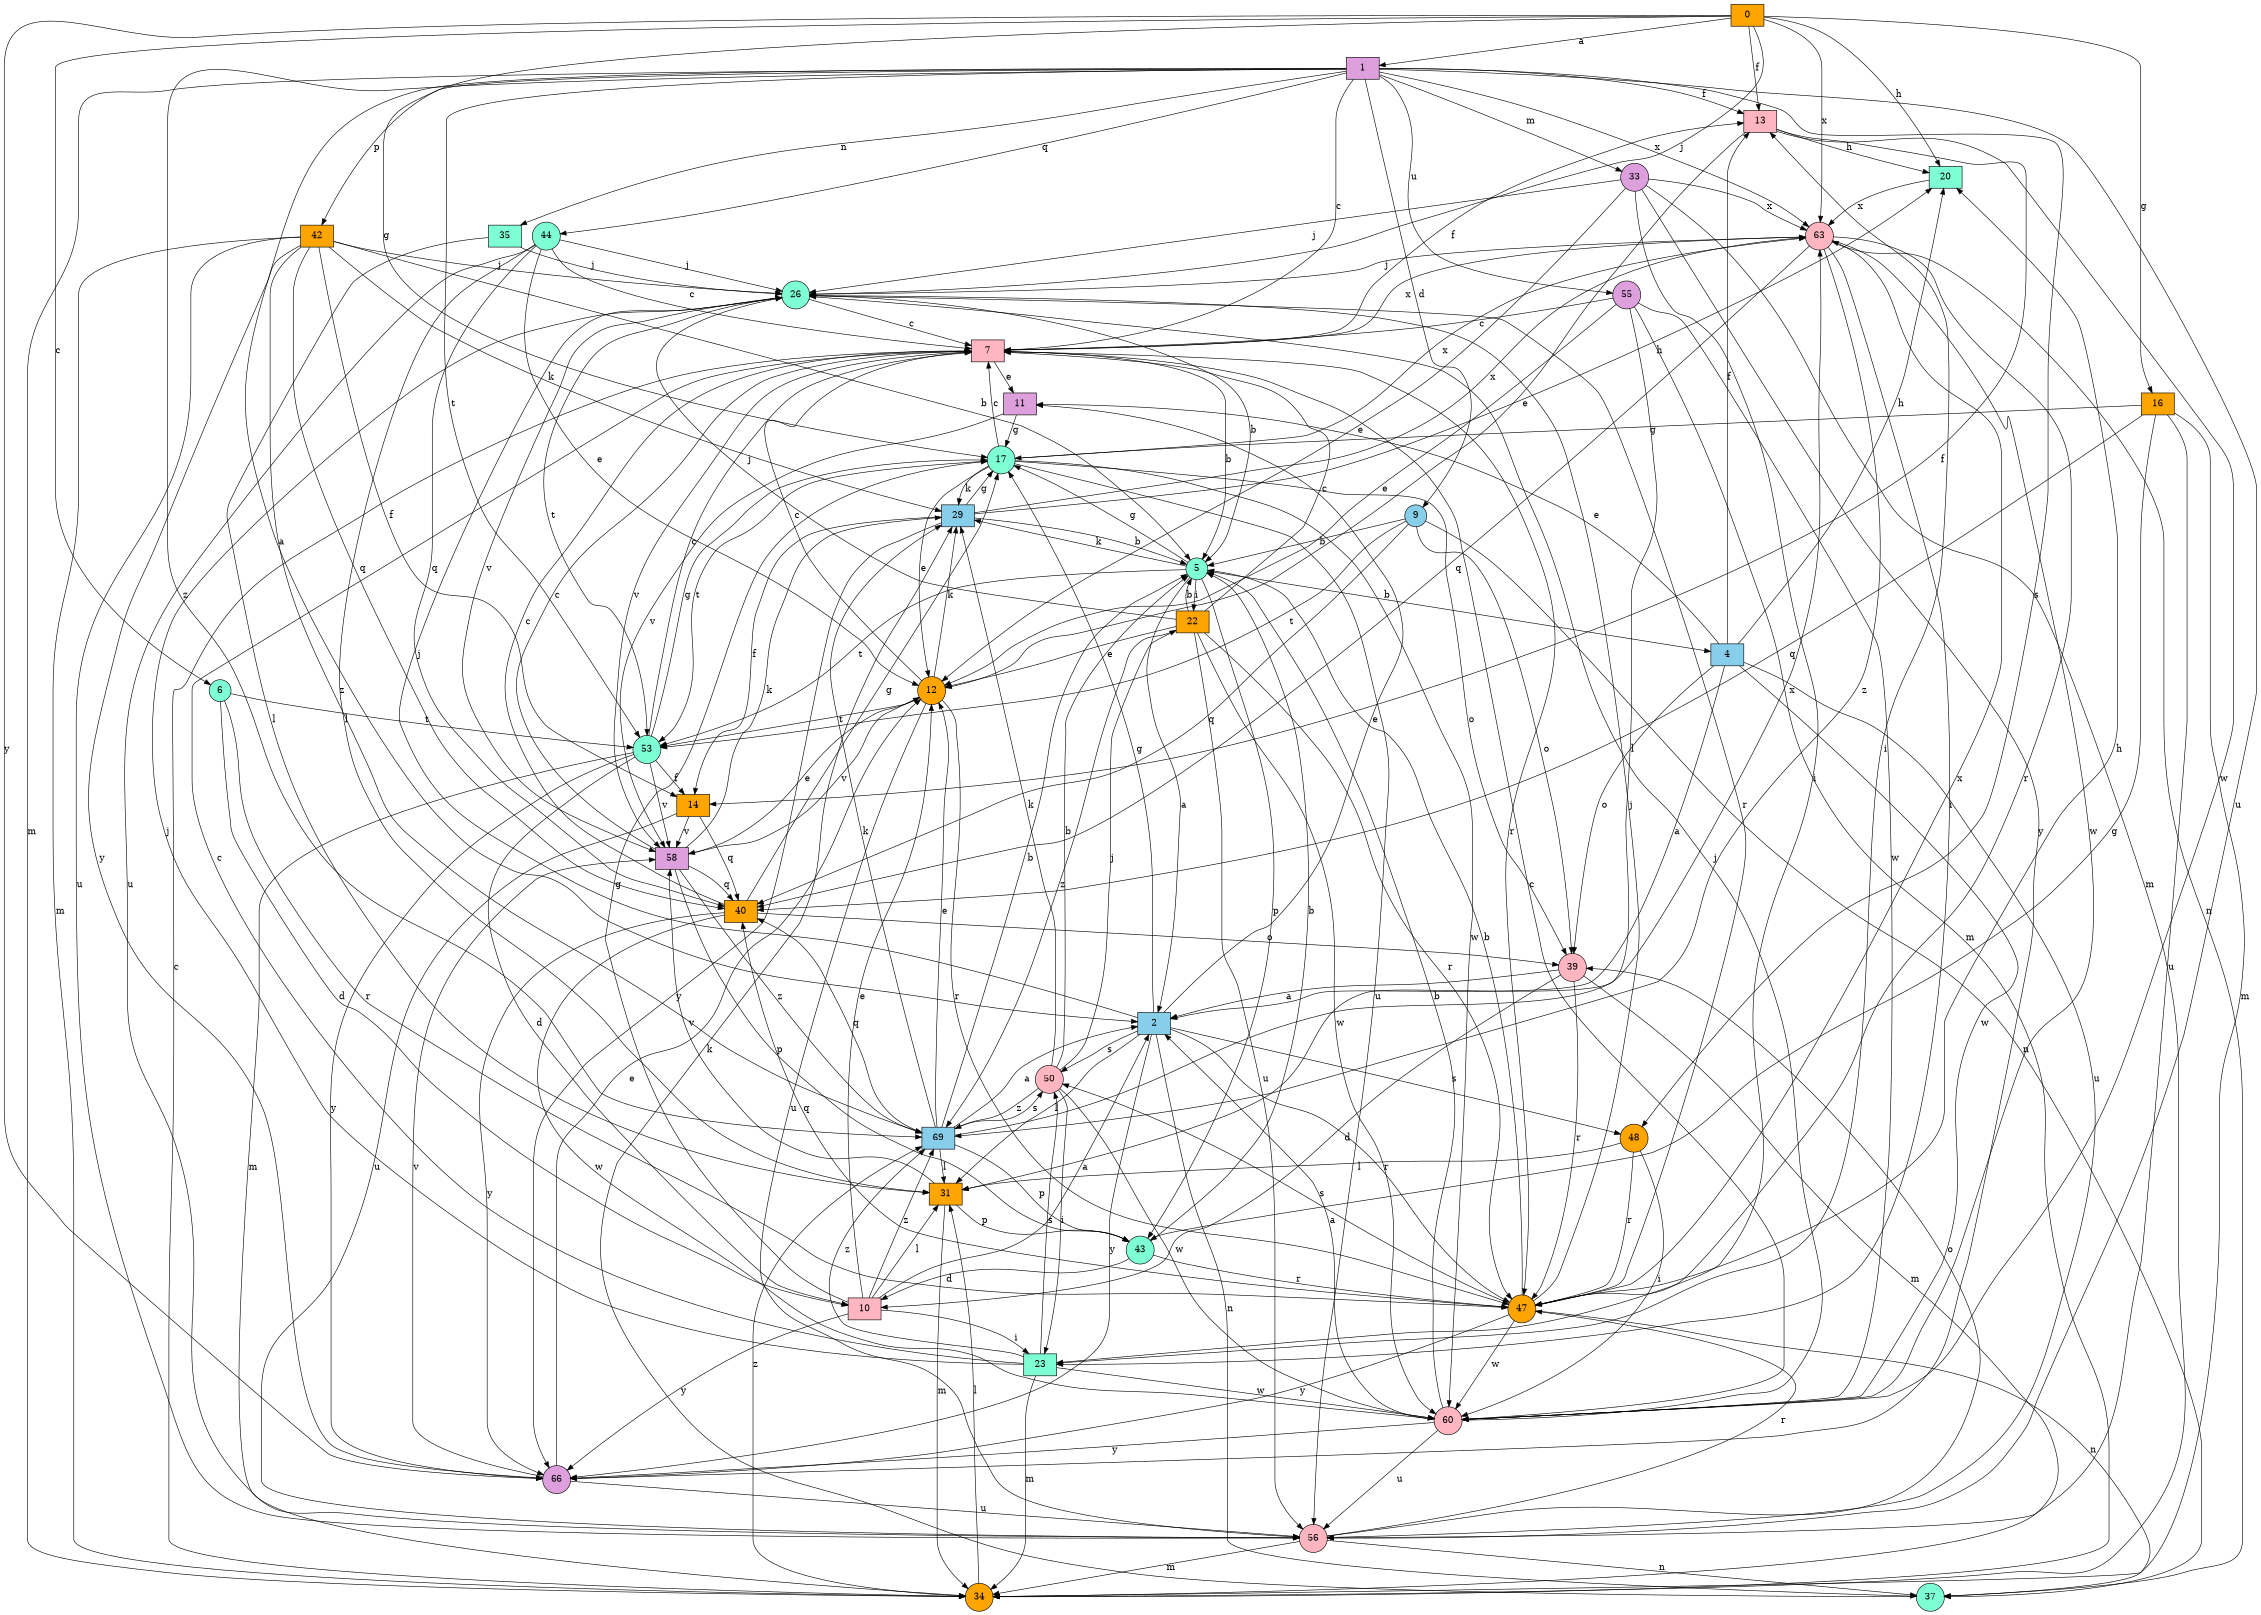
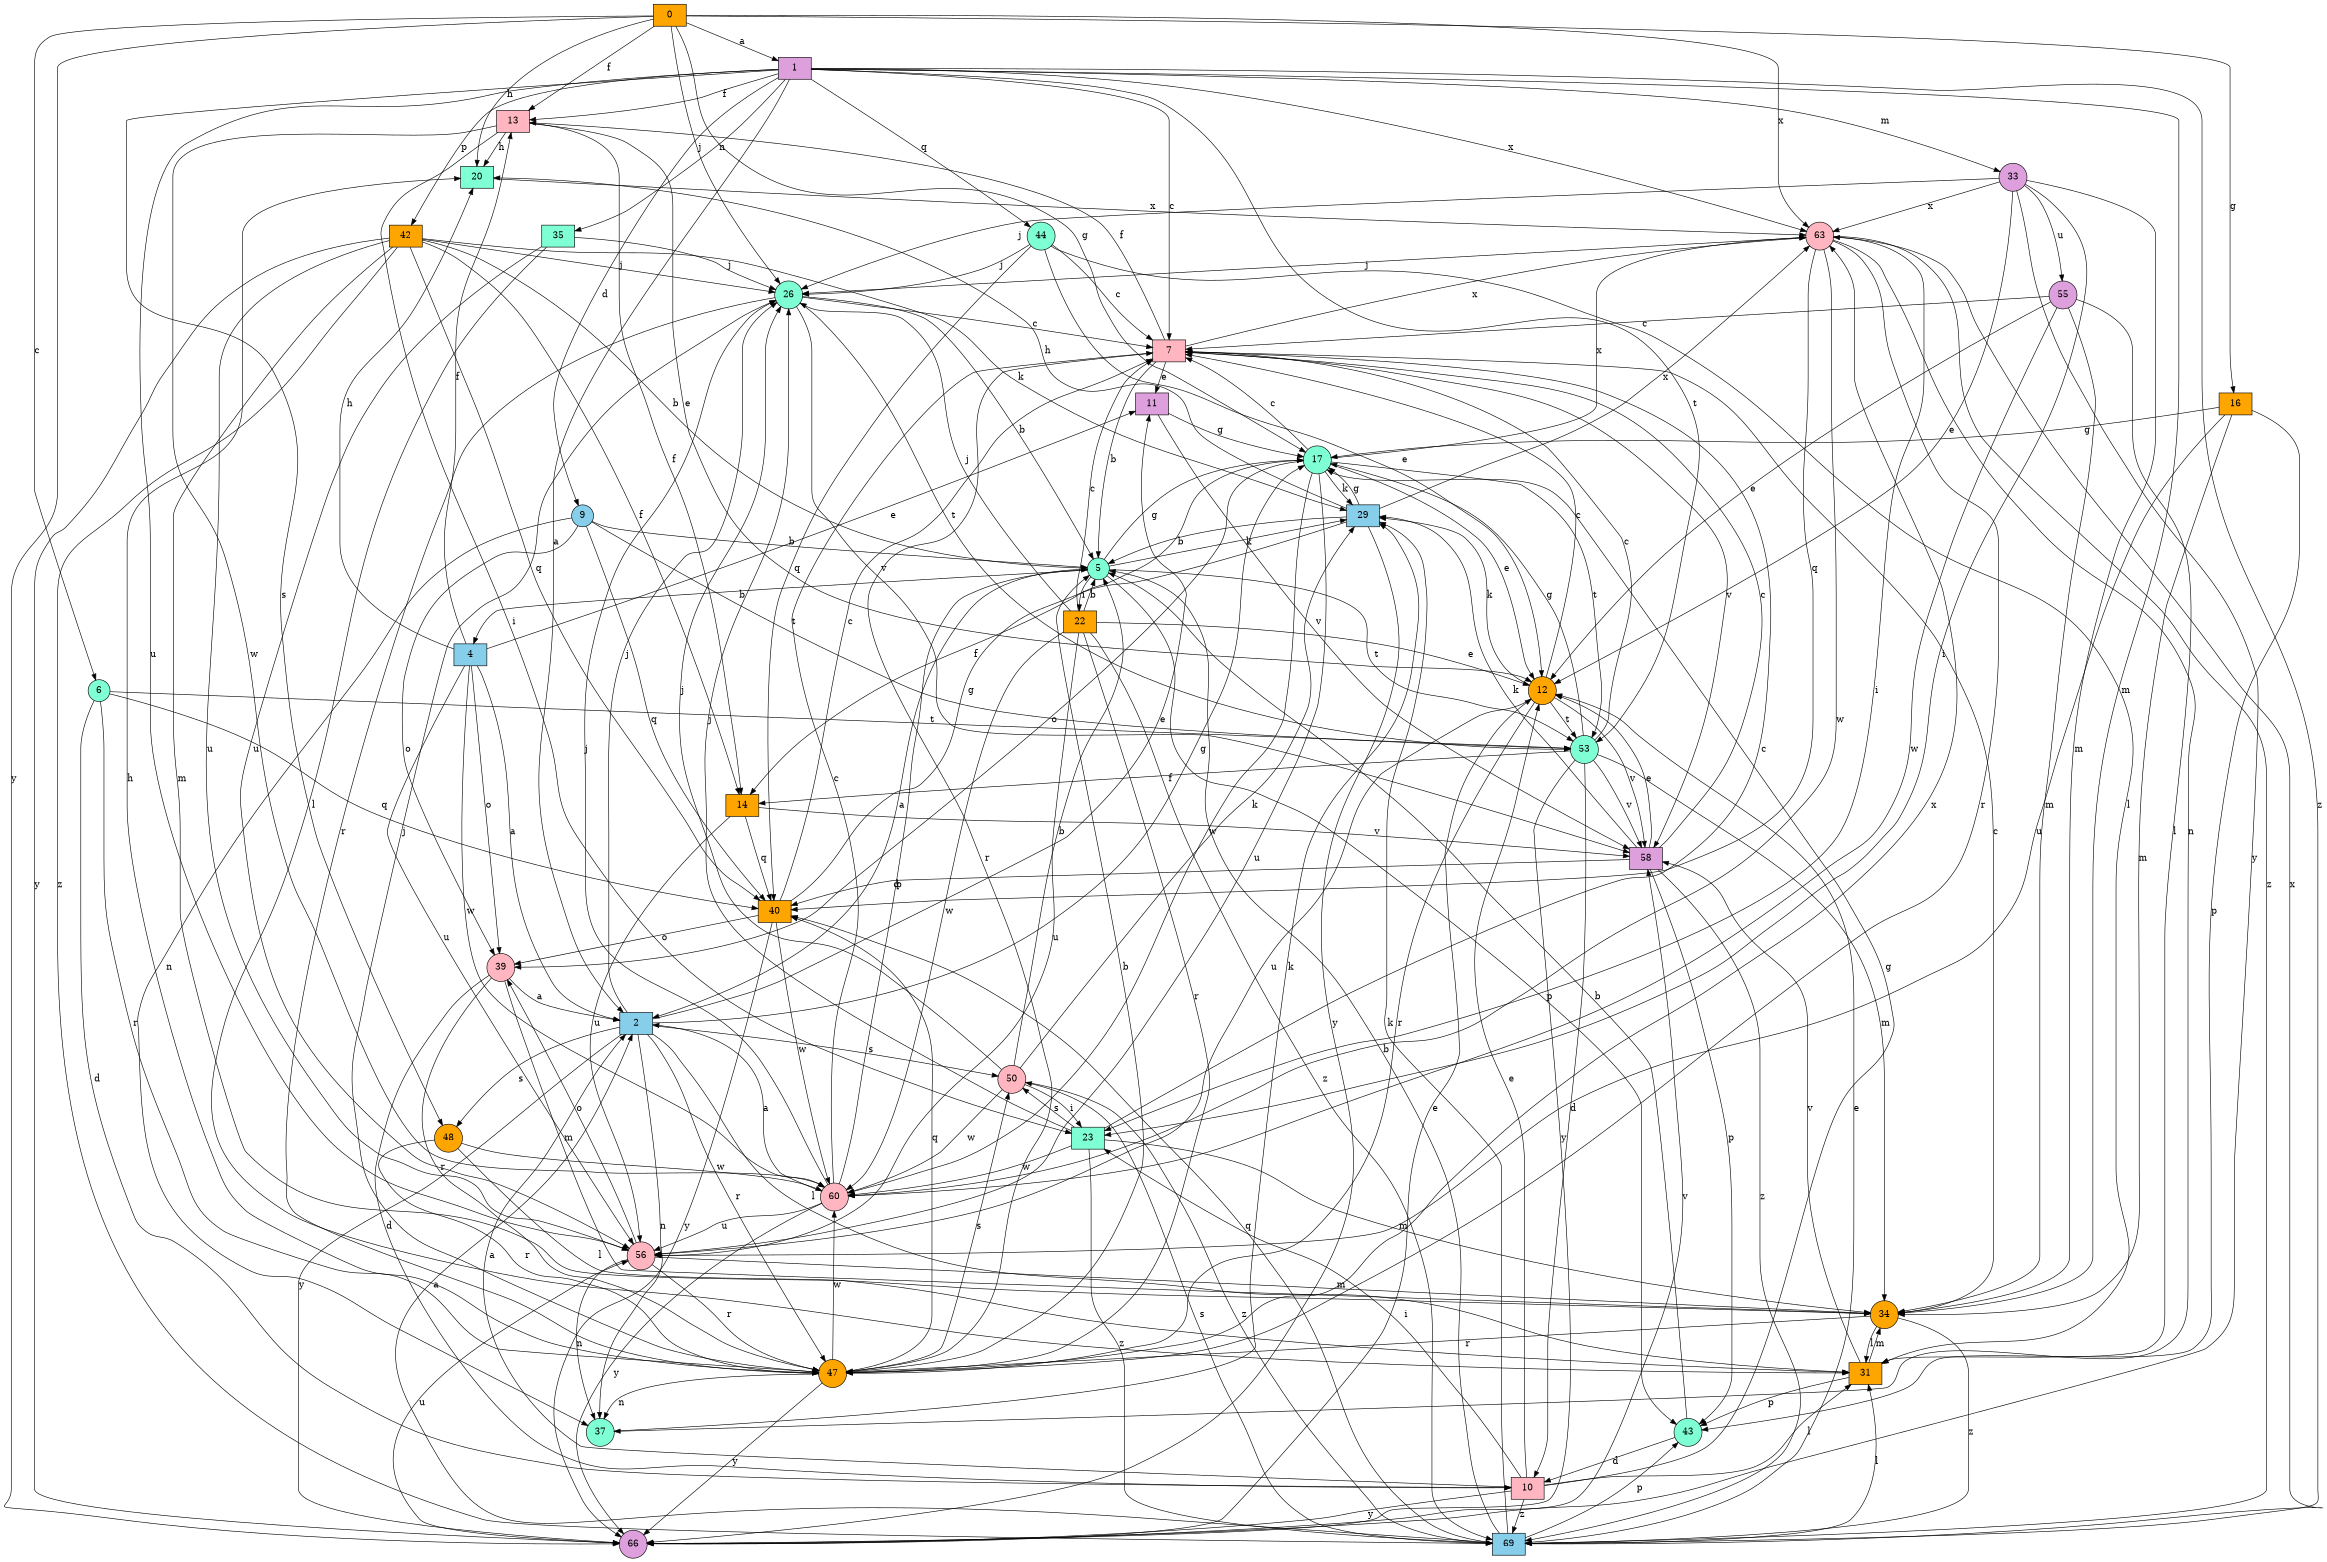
(1428, 247) -> (2051, 226)
(1498, 791) -> (420, 830)
(2115, 832) -> (2214, 911)
(1111, 848) -> (684, 763)
(1857, 1086) -> (549, 737)
(1659, 1279) -> (721, 1168)
(1326, 1288) -> (1387, 1344)
(193, 1308) -> (240, 794)
